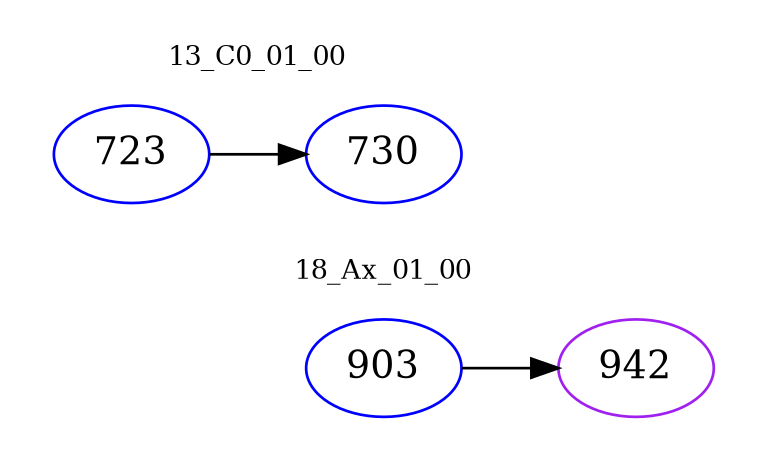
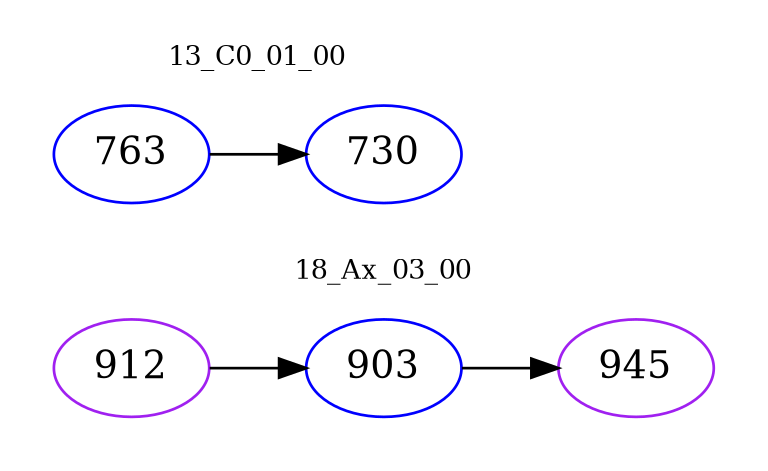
(132, 154) -> (132, 154)
(384, 272) -> (384, 272)
none -> (132, 368)
(636, 368) -> (636, 368)
